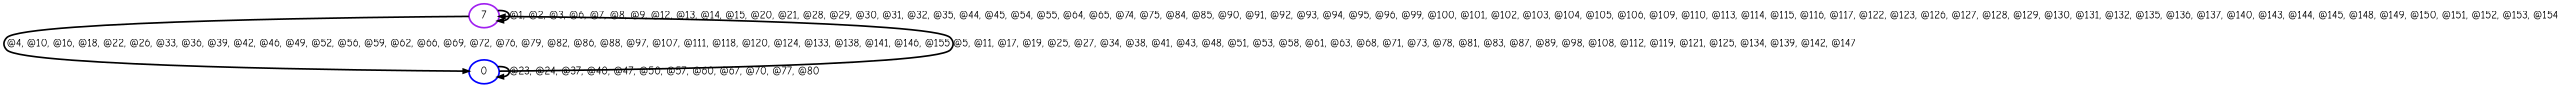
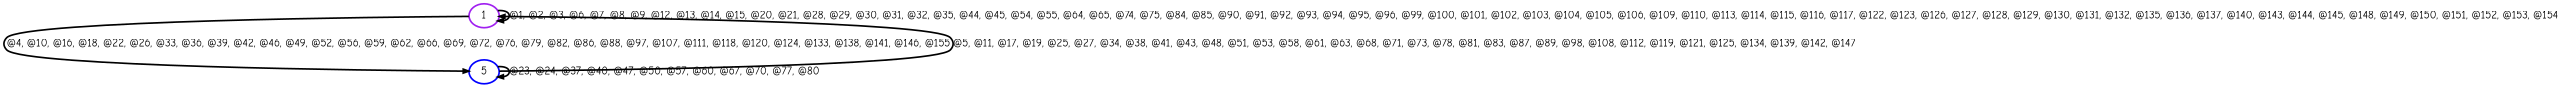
(484, 16) -> (484, 16)
(484, 72) -> (484, 72)
